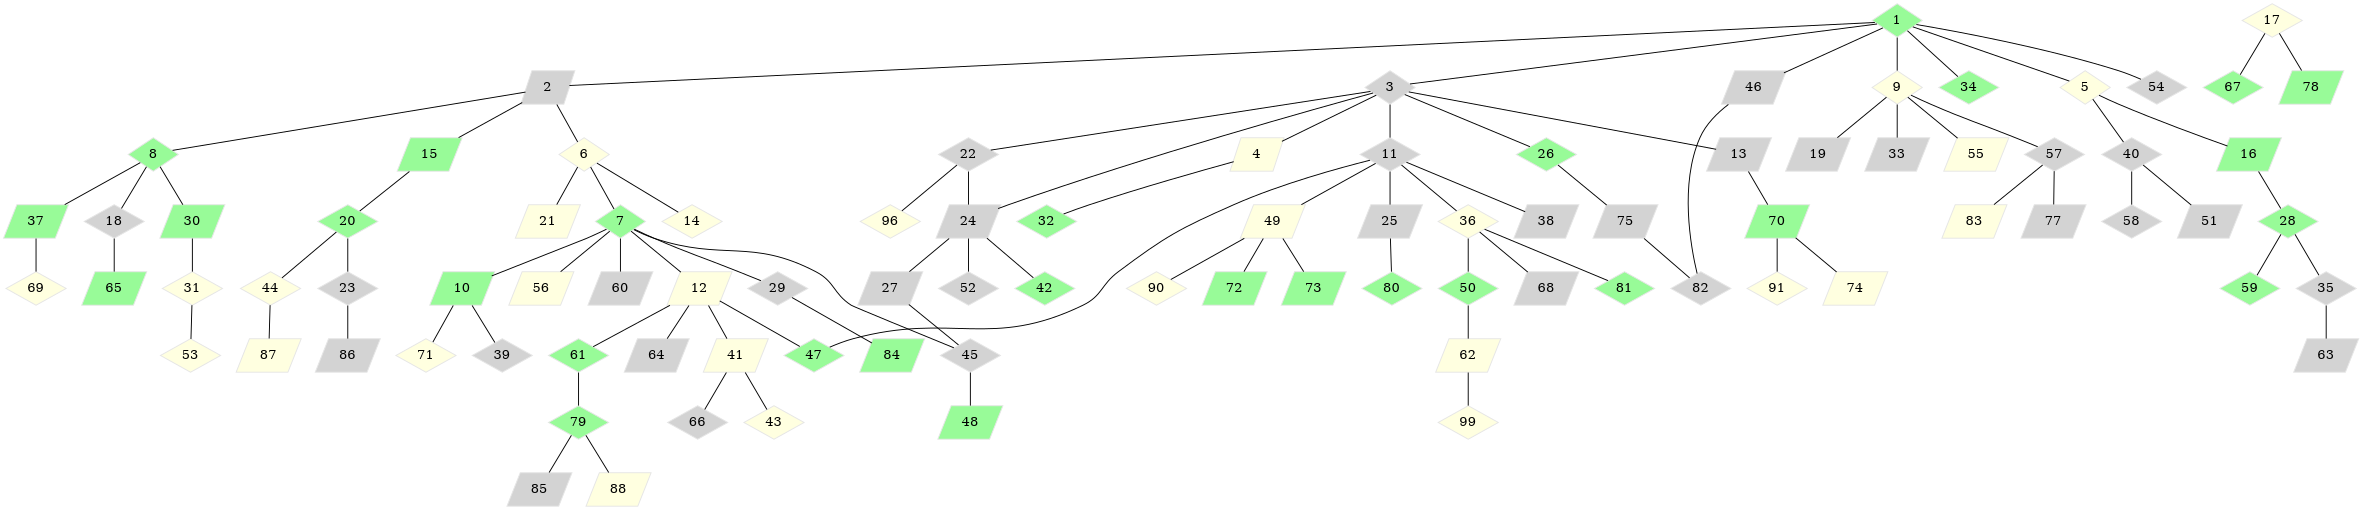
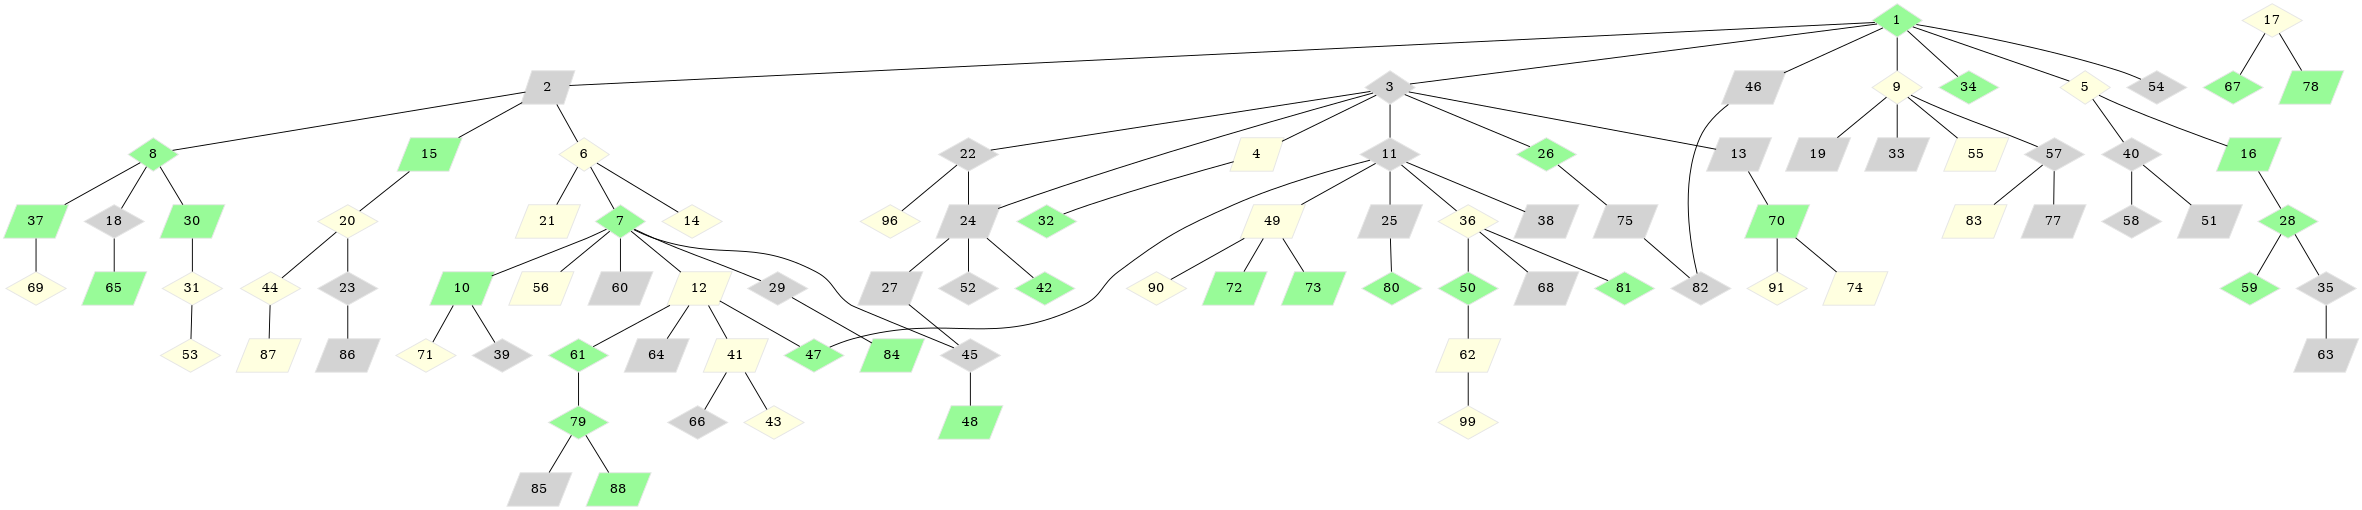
(348, 221) -> (348, 221)
(619, 489) -> (619, 489)
